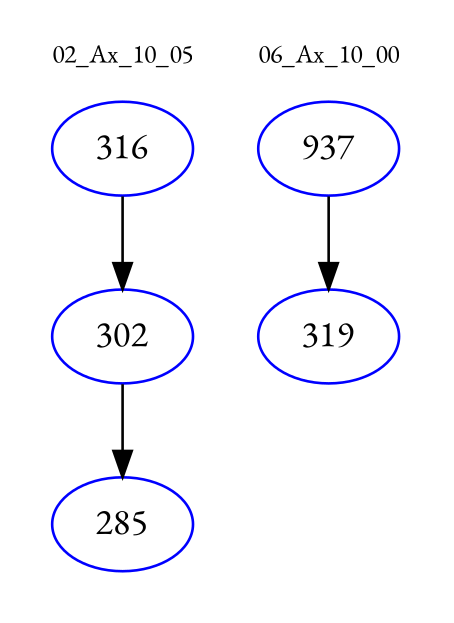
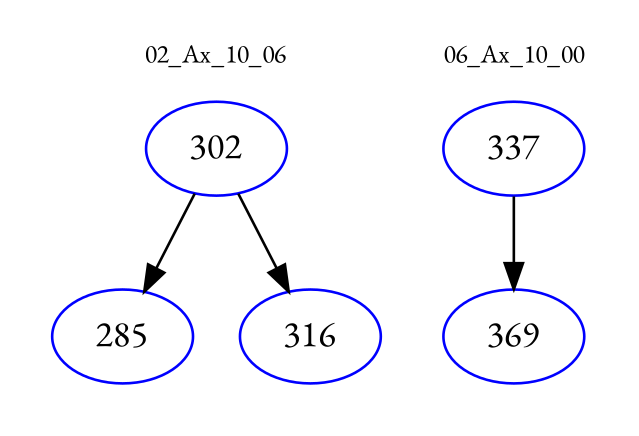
(124, 56) -> (216, 56)
(329, 149) -> (514, 149)
(123, 230) -> (257, 231)
(329, 336) -> (514, 336)
